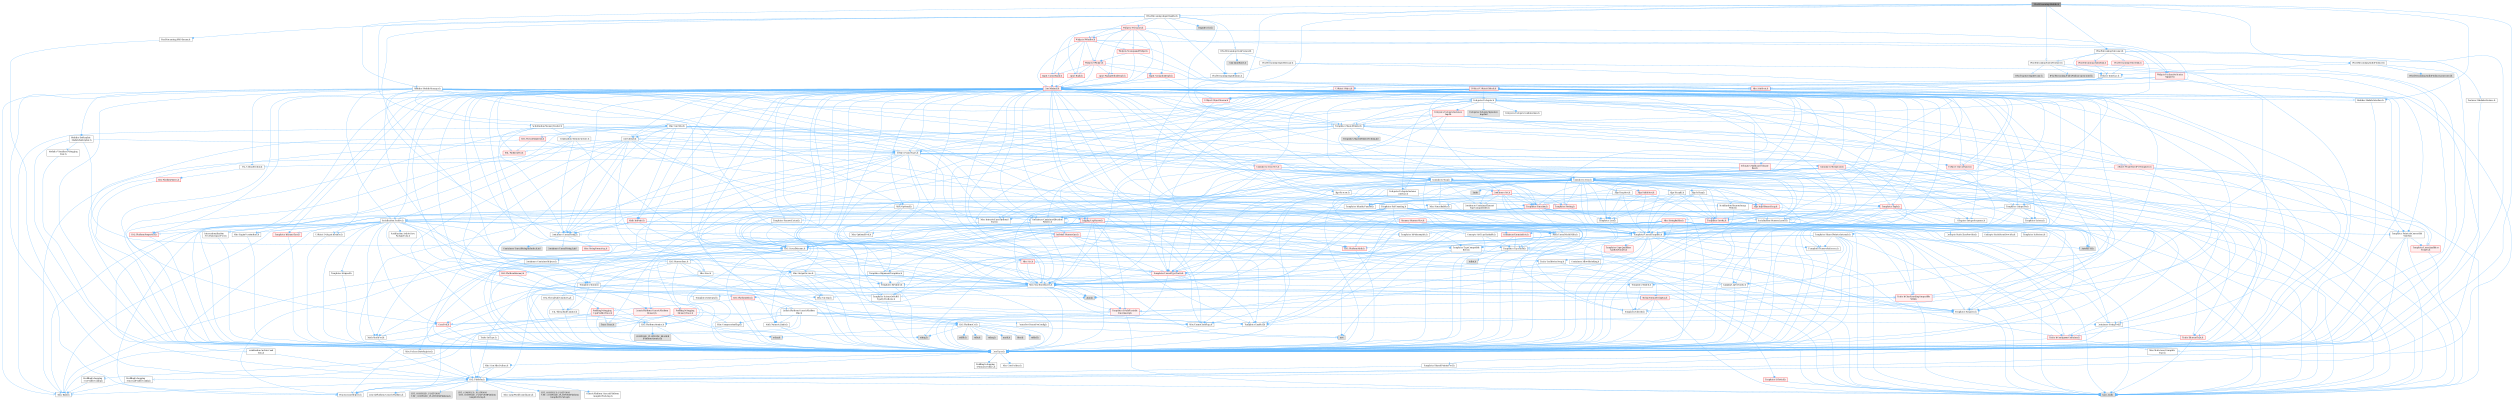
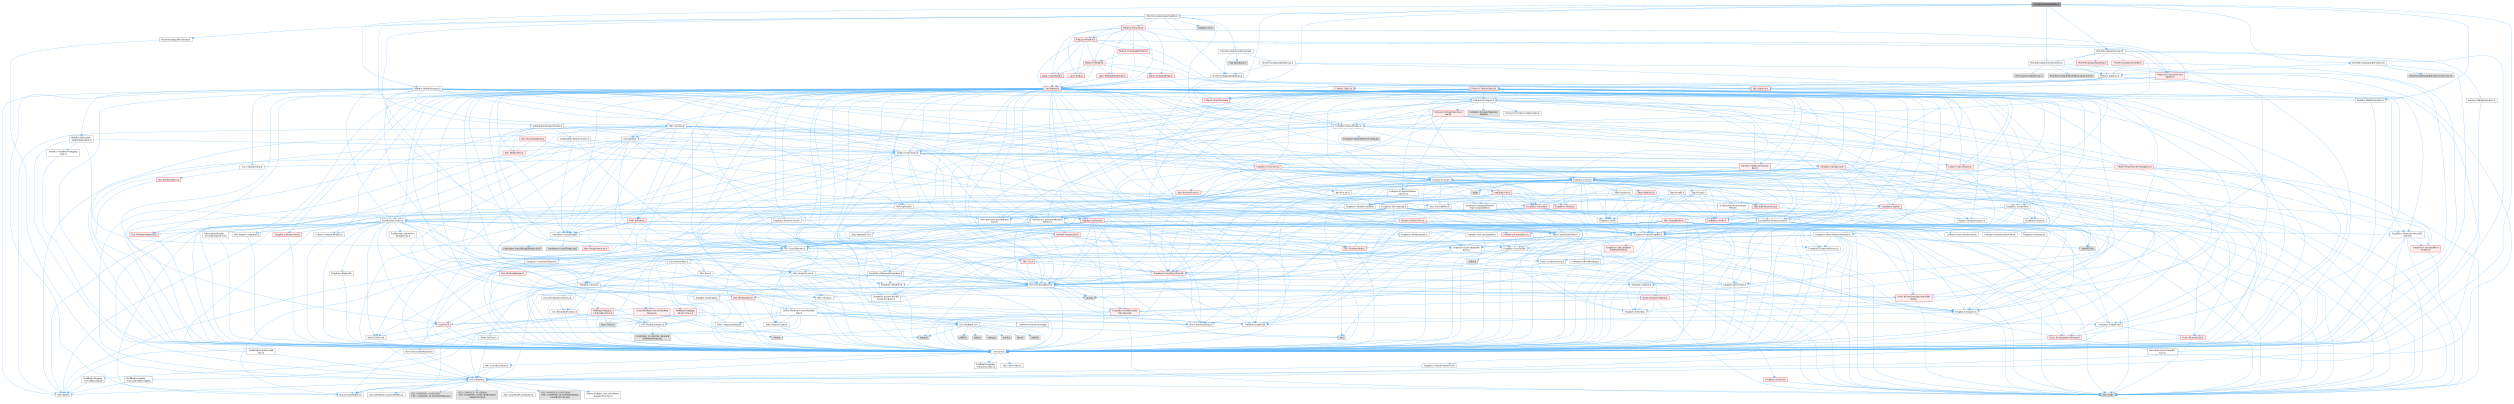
(605, 130) -> (547, 130)
none -> (1188, 193)
(742, 348) -> (404, 326)
